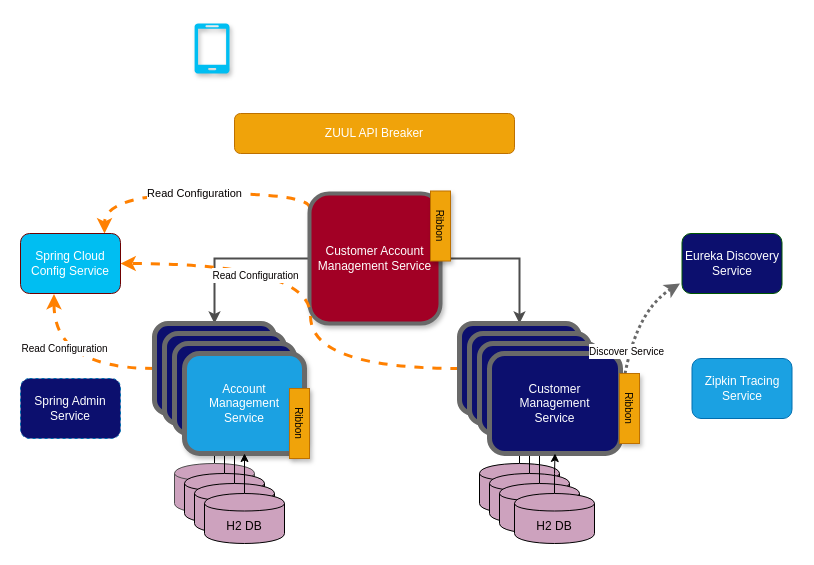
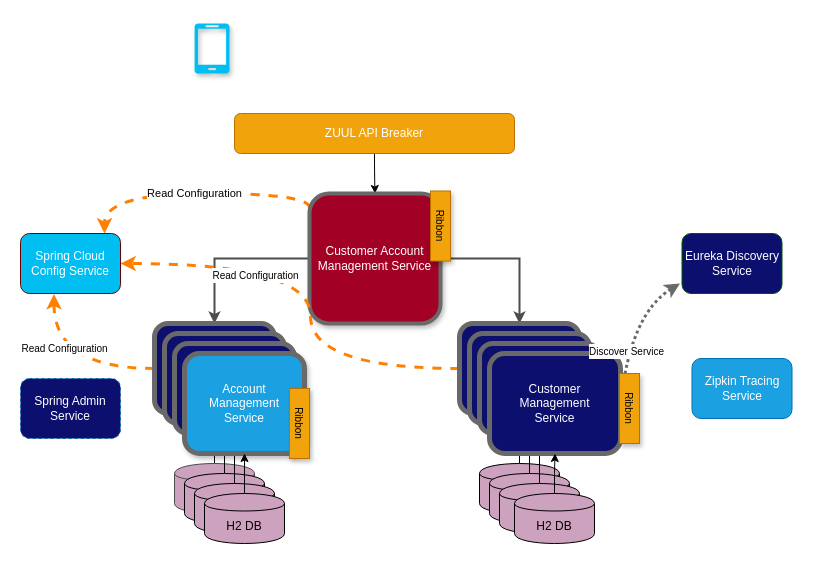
none -> (375, 171)
